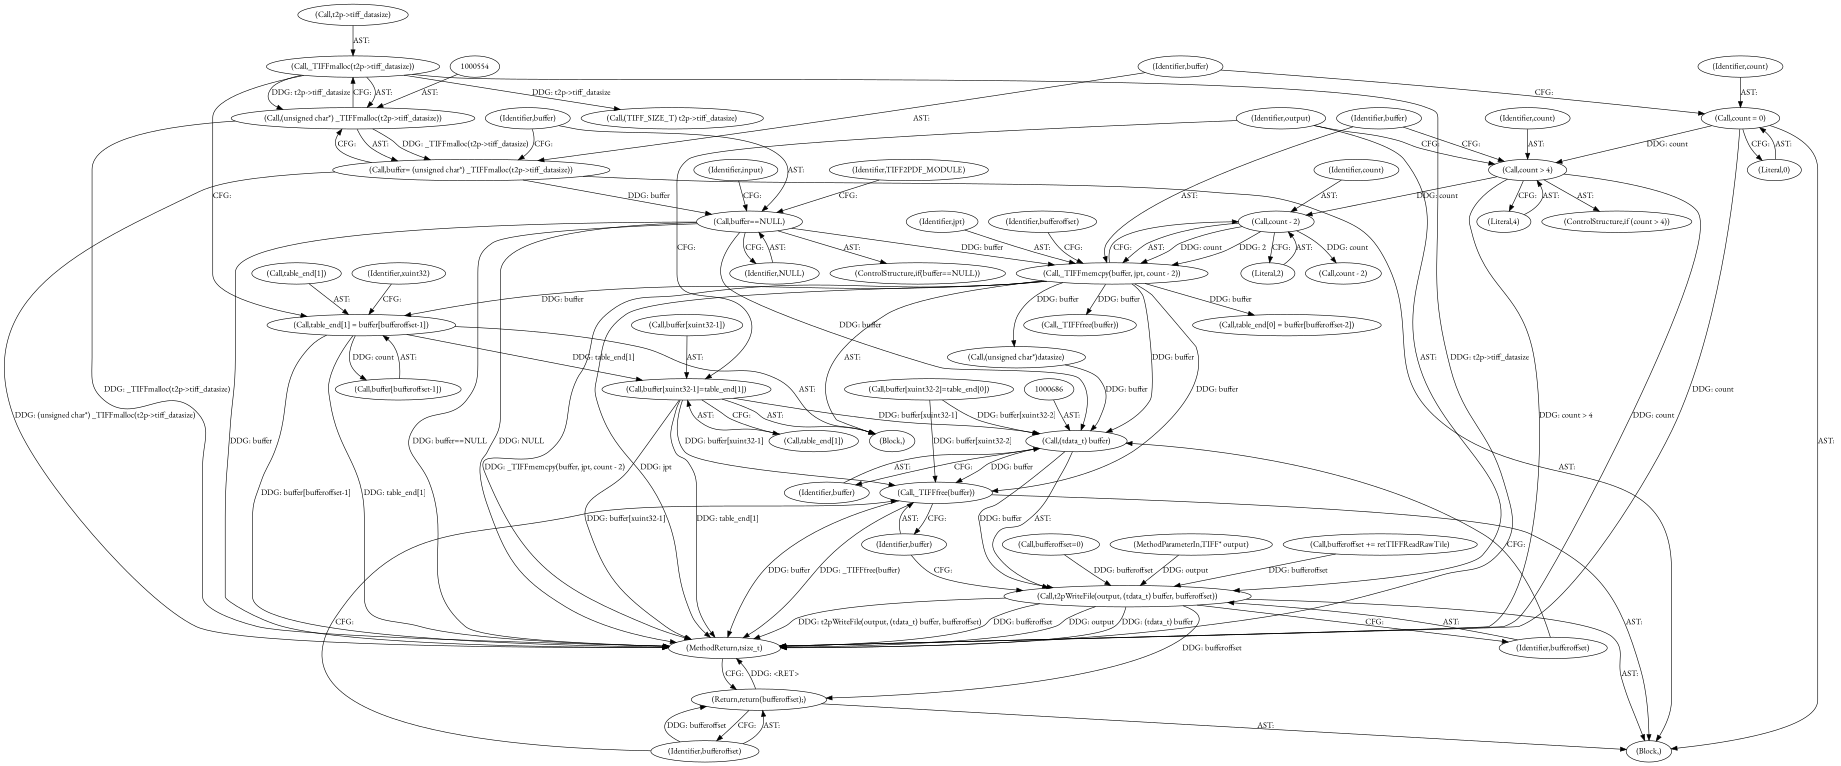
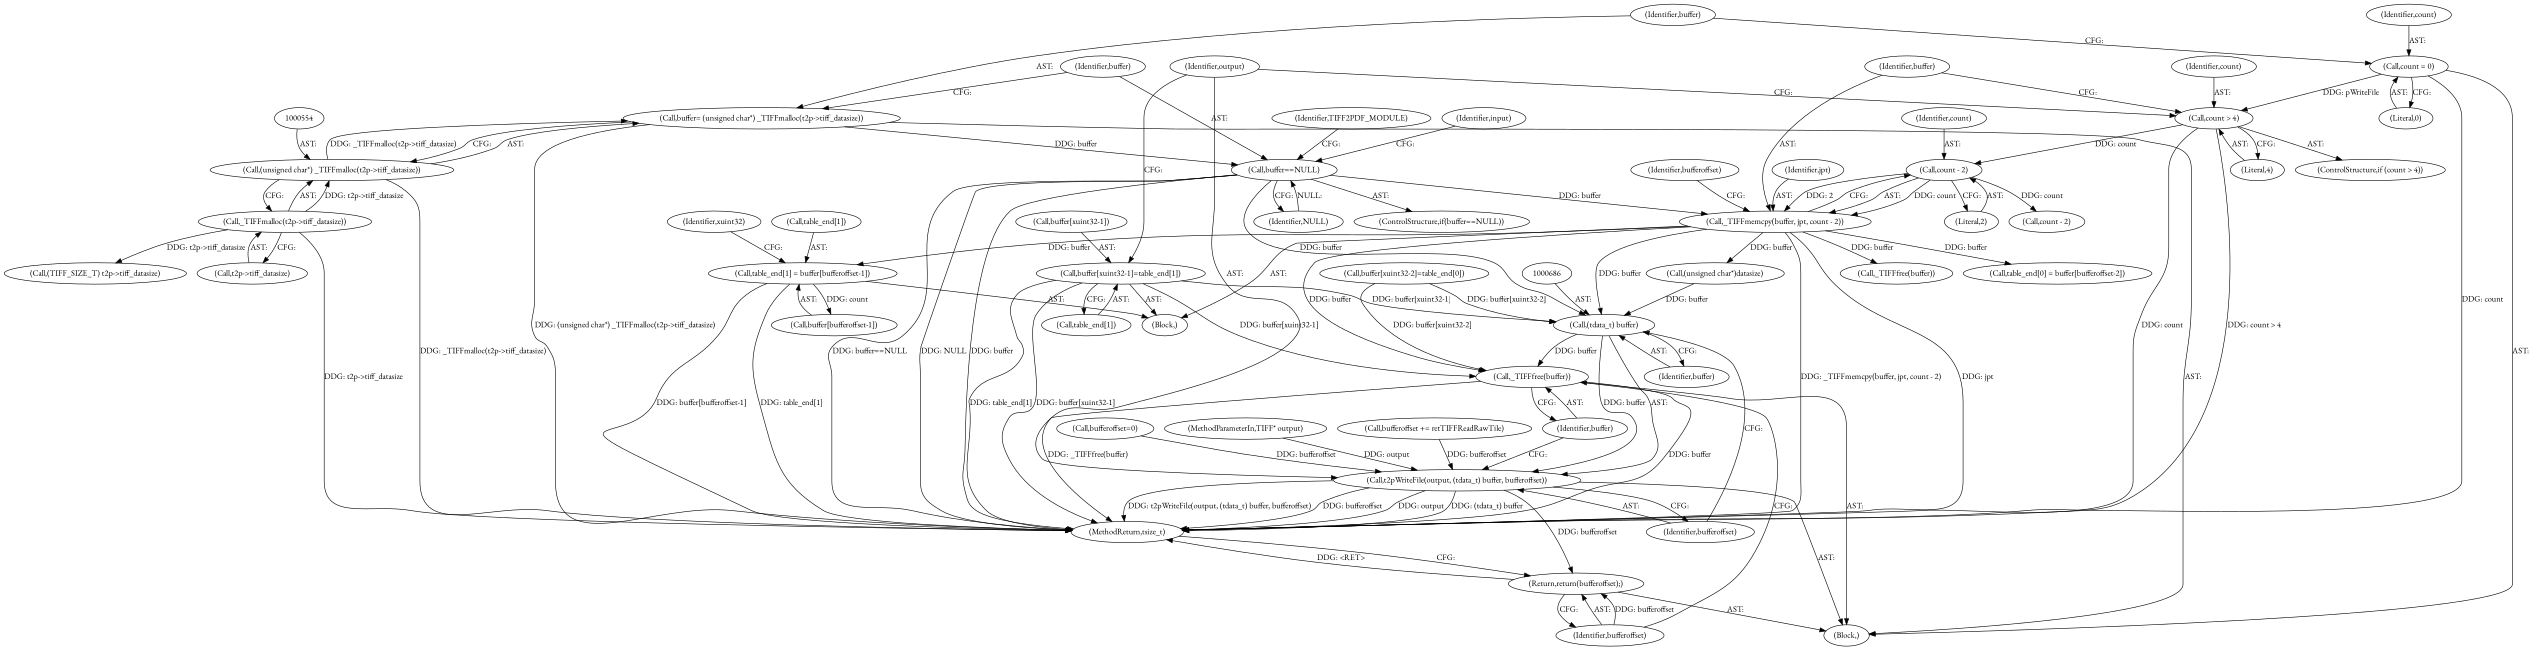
(1667, 144) -> (2351, 92)
(213, 194) -> (275, 246)
(779, 248) -> (1311, 196)
(522, 357) -> none
